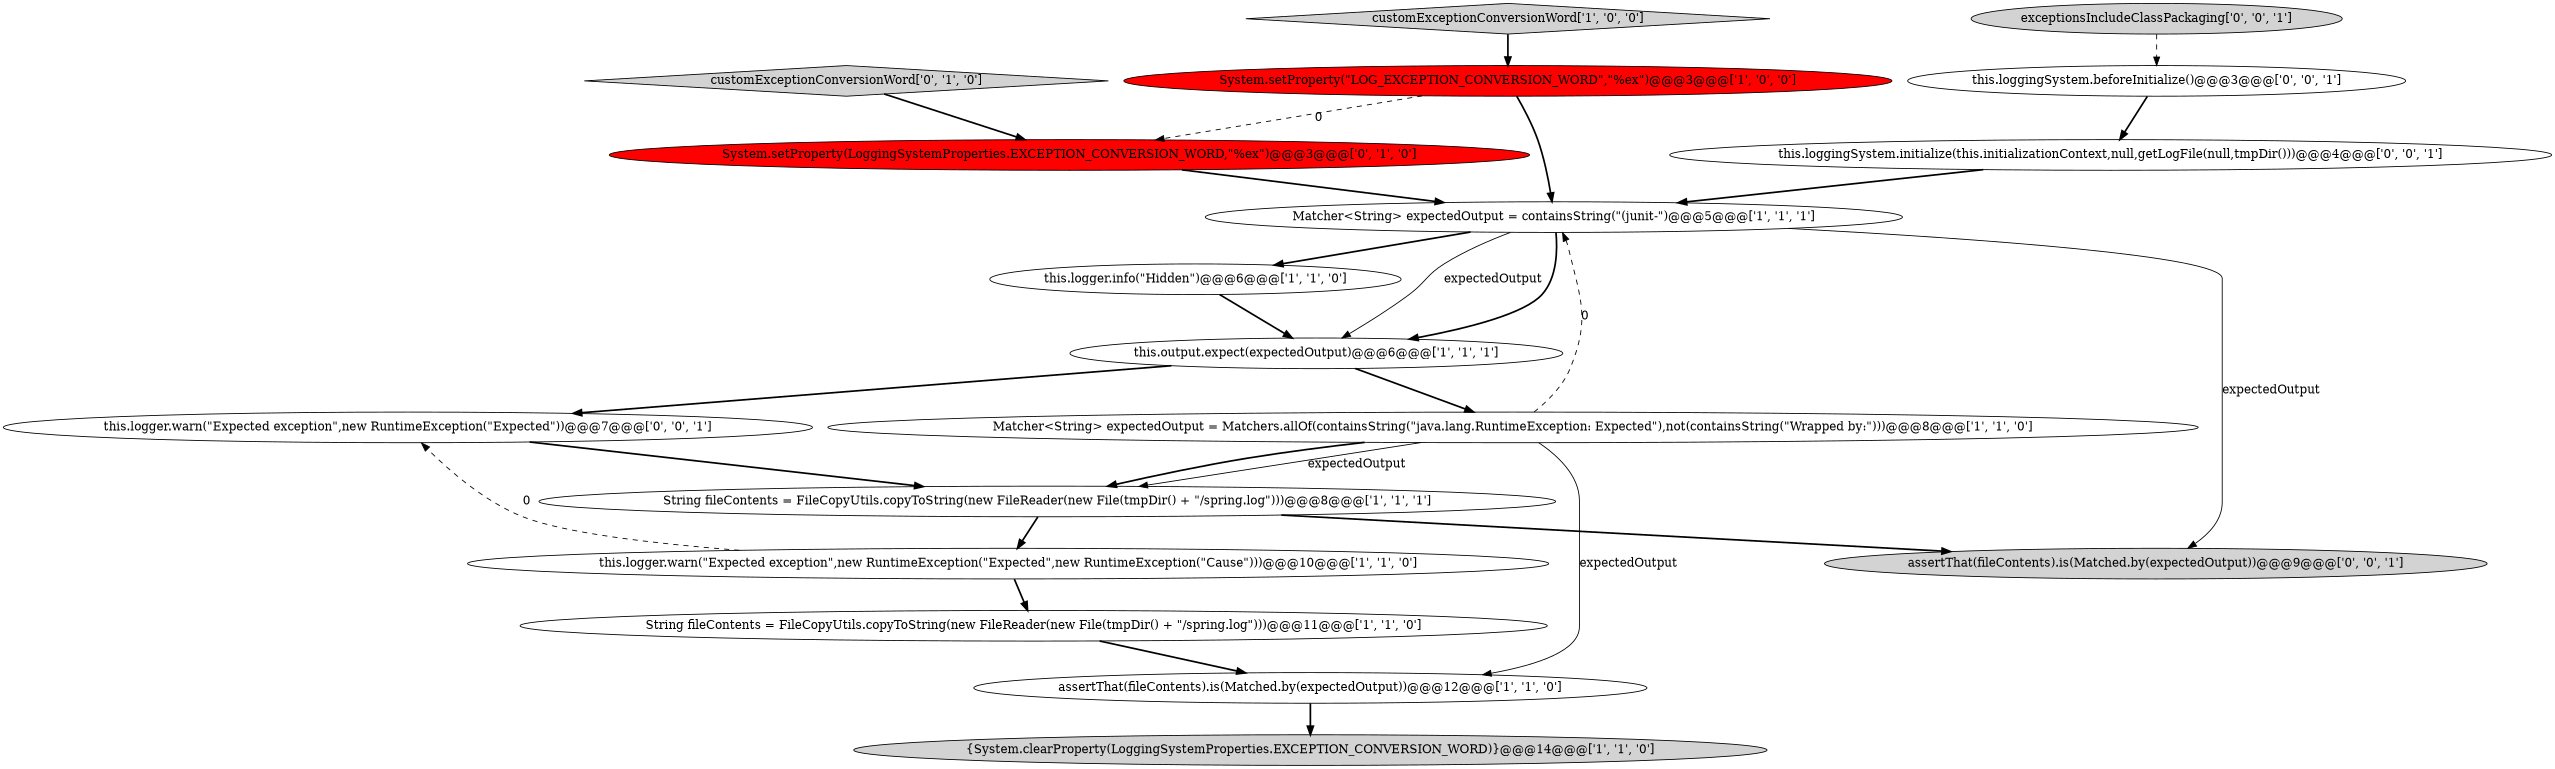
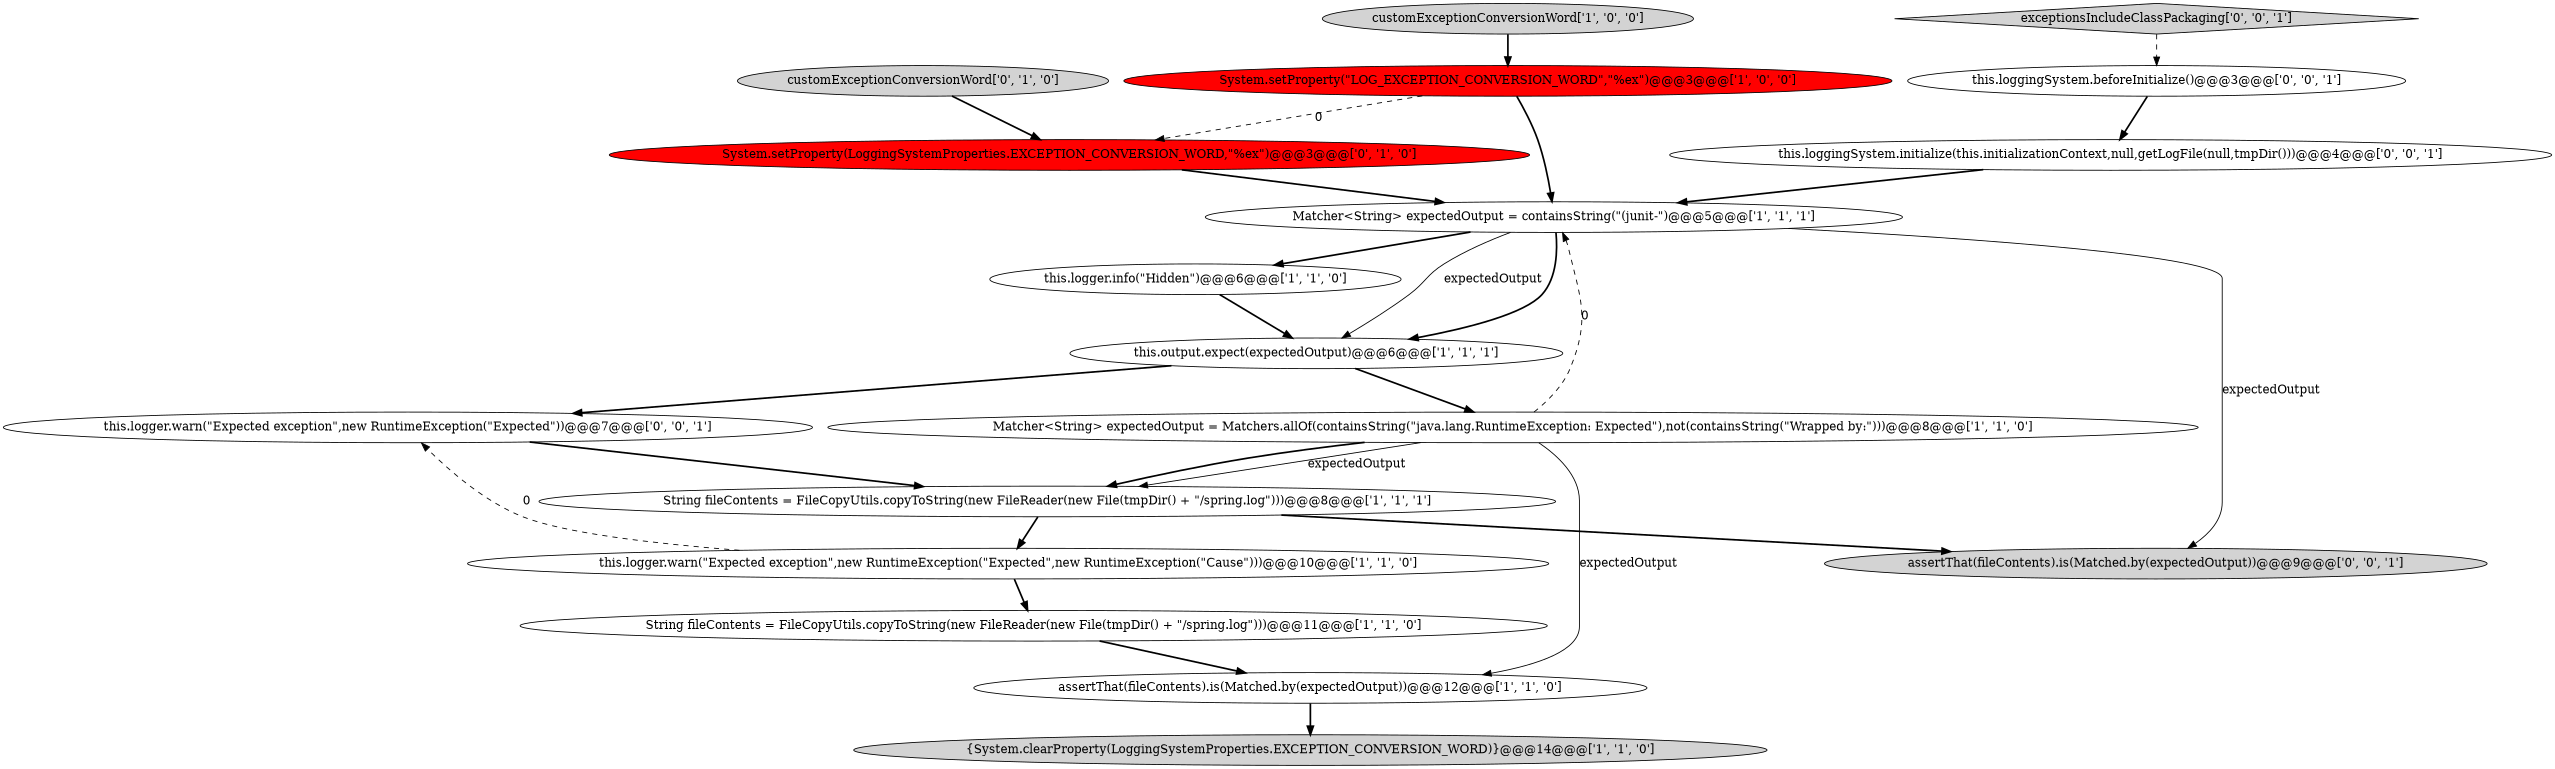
(1508, 19) -> (1508, 19)
(2157, 19) -> (2157, 19)
(846, 81) -> (923, 81)
